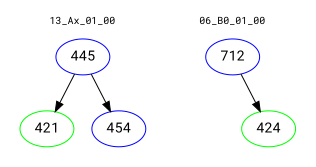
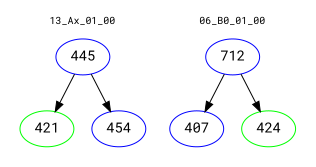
none -> (197, 129)
